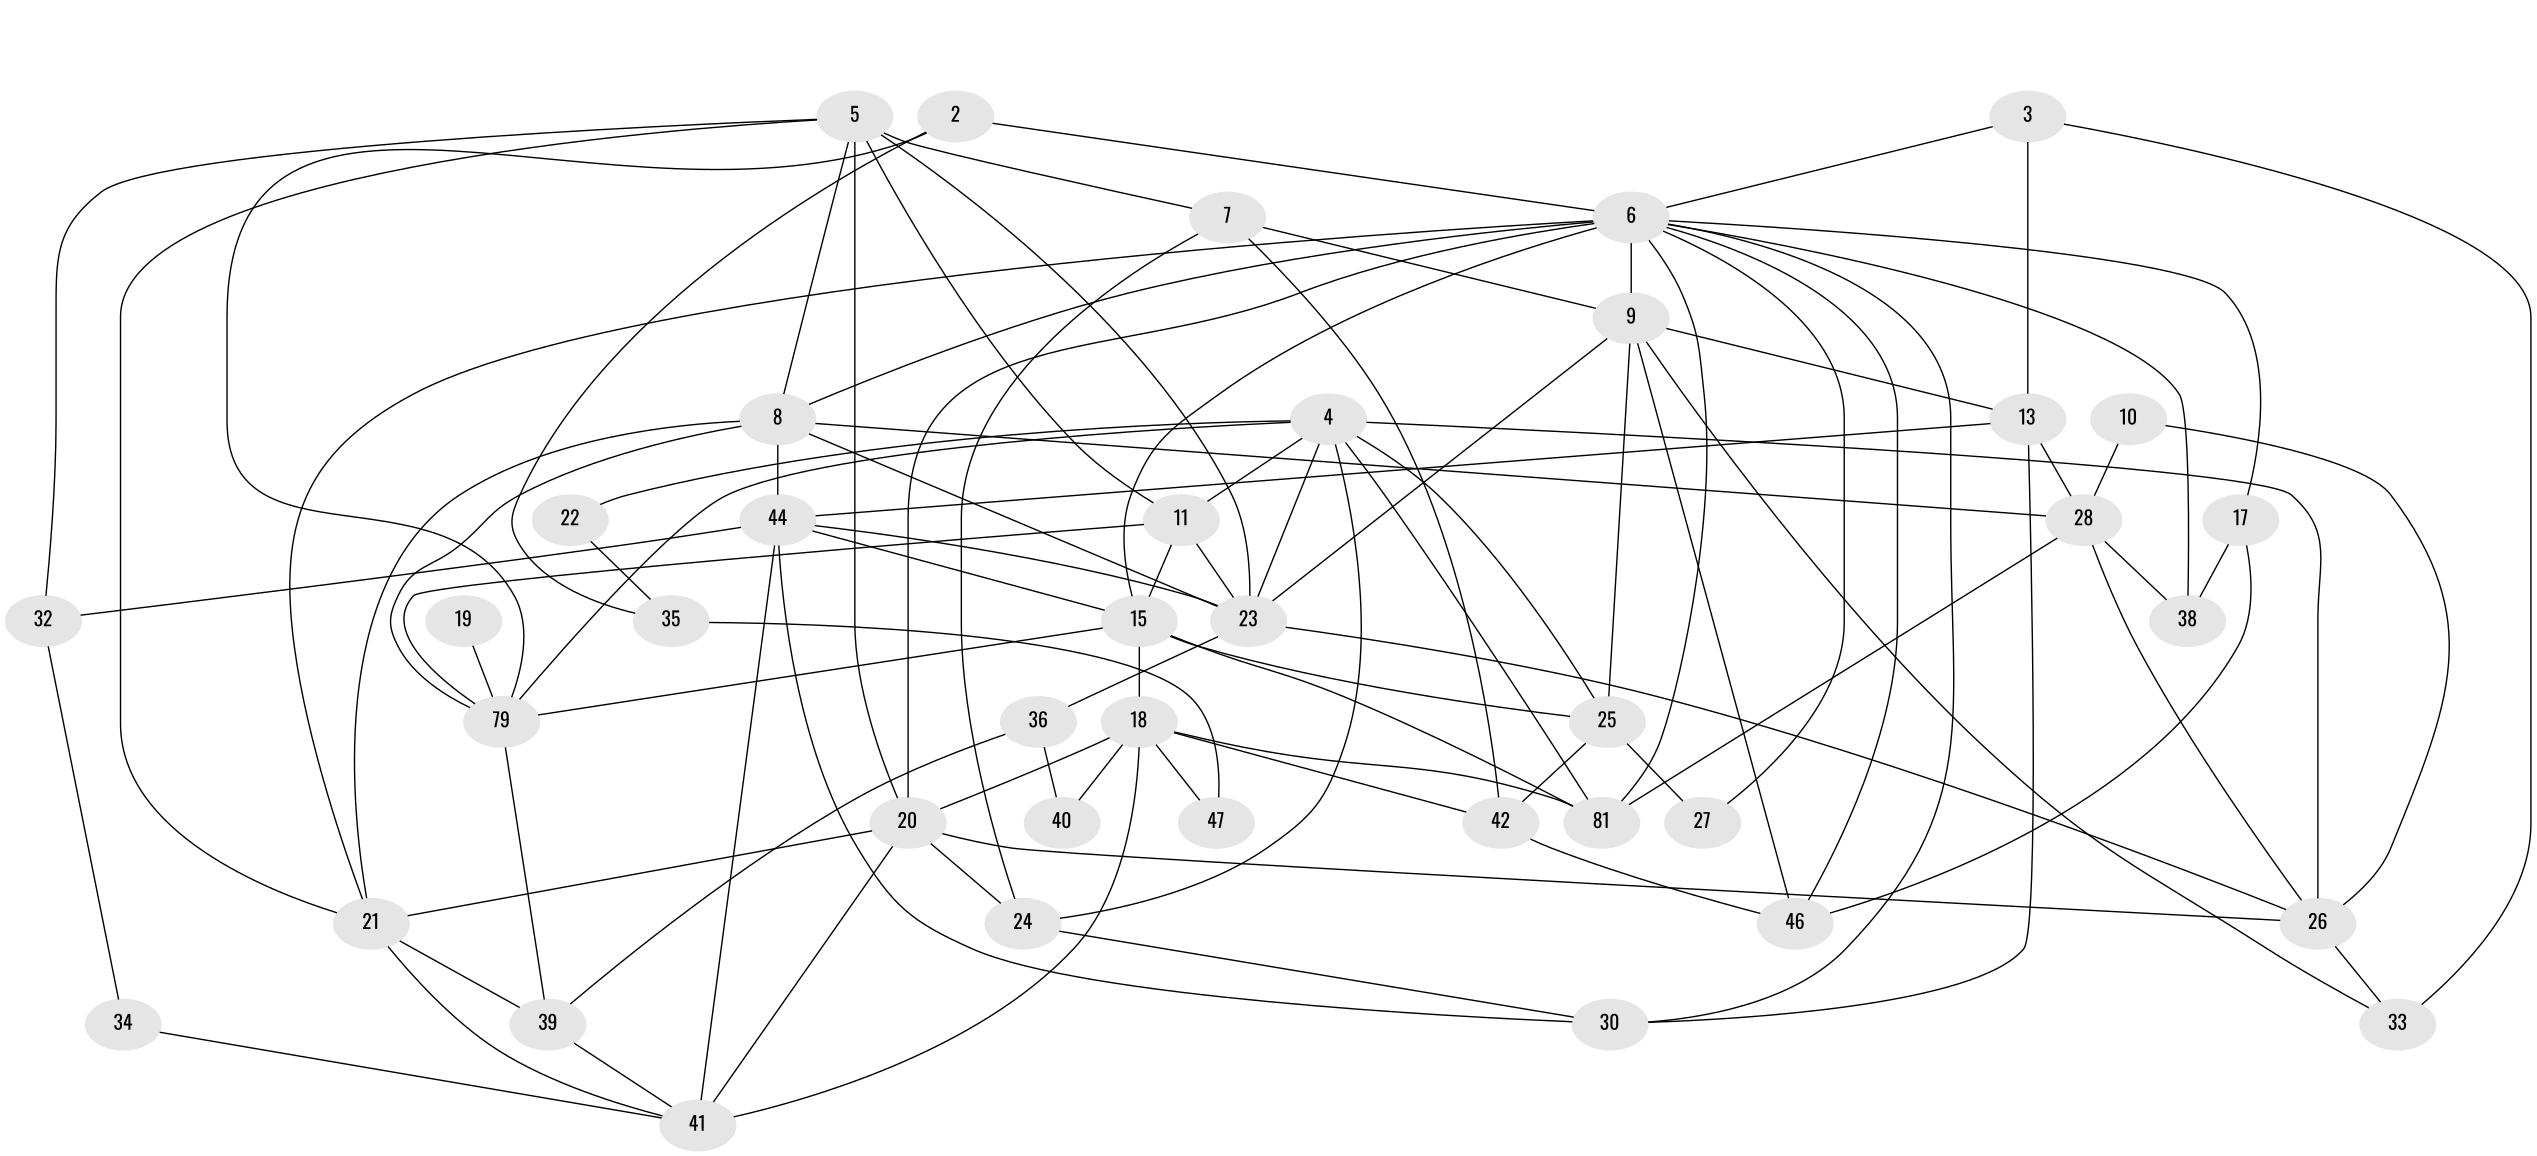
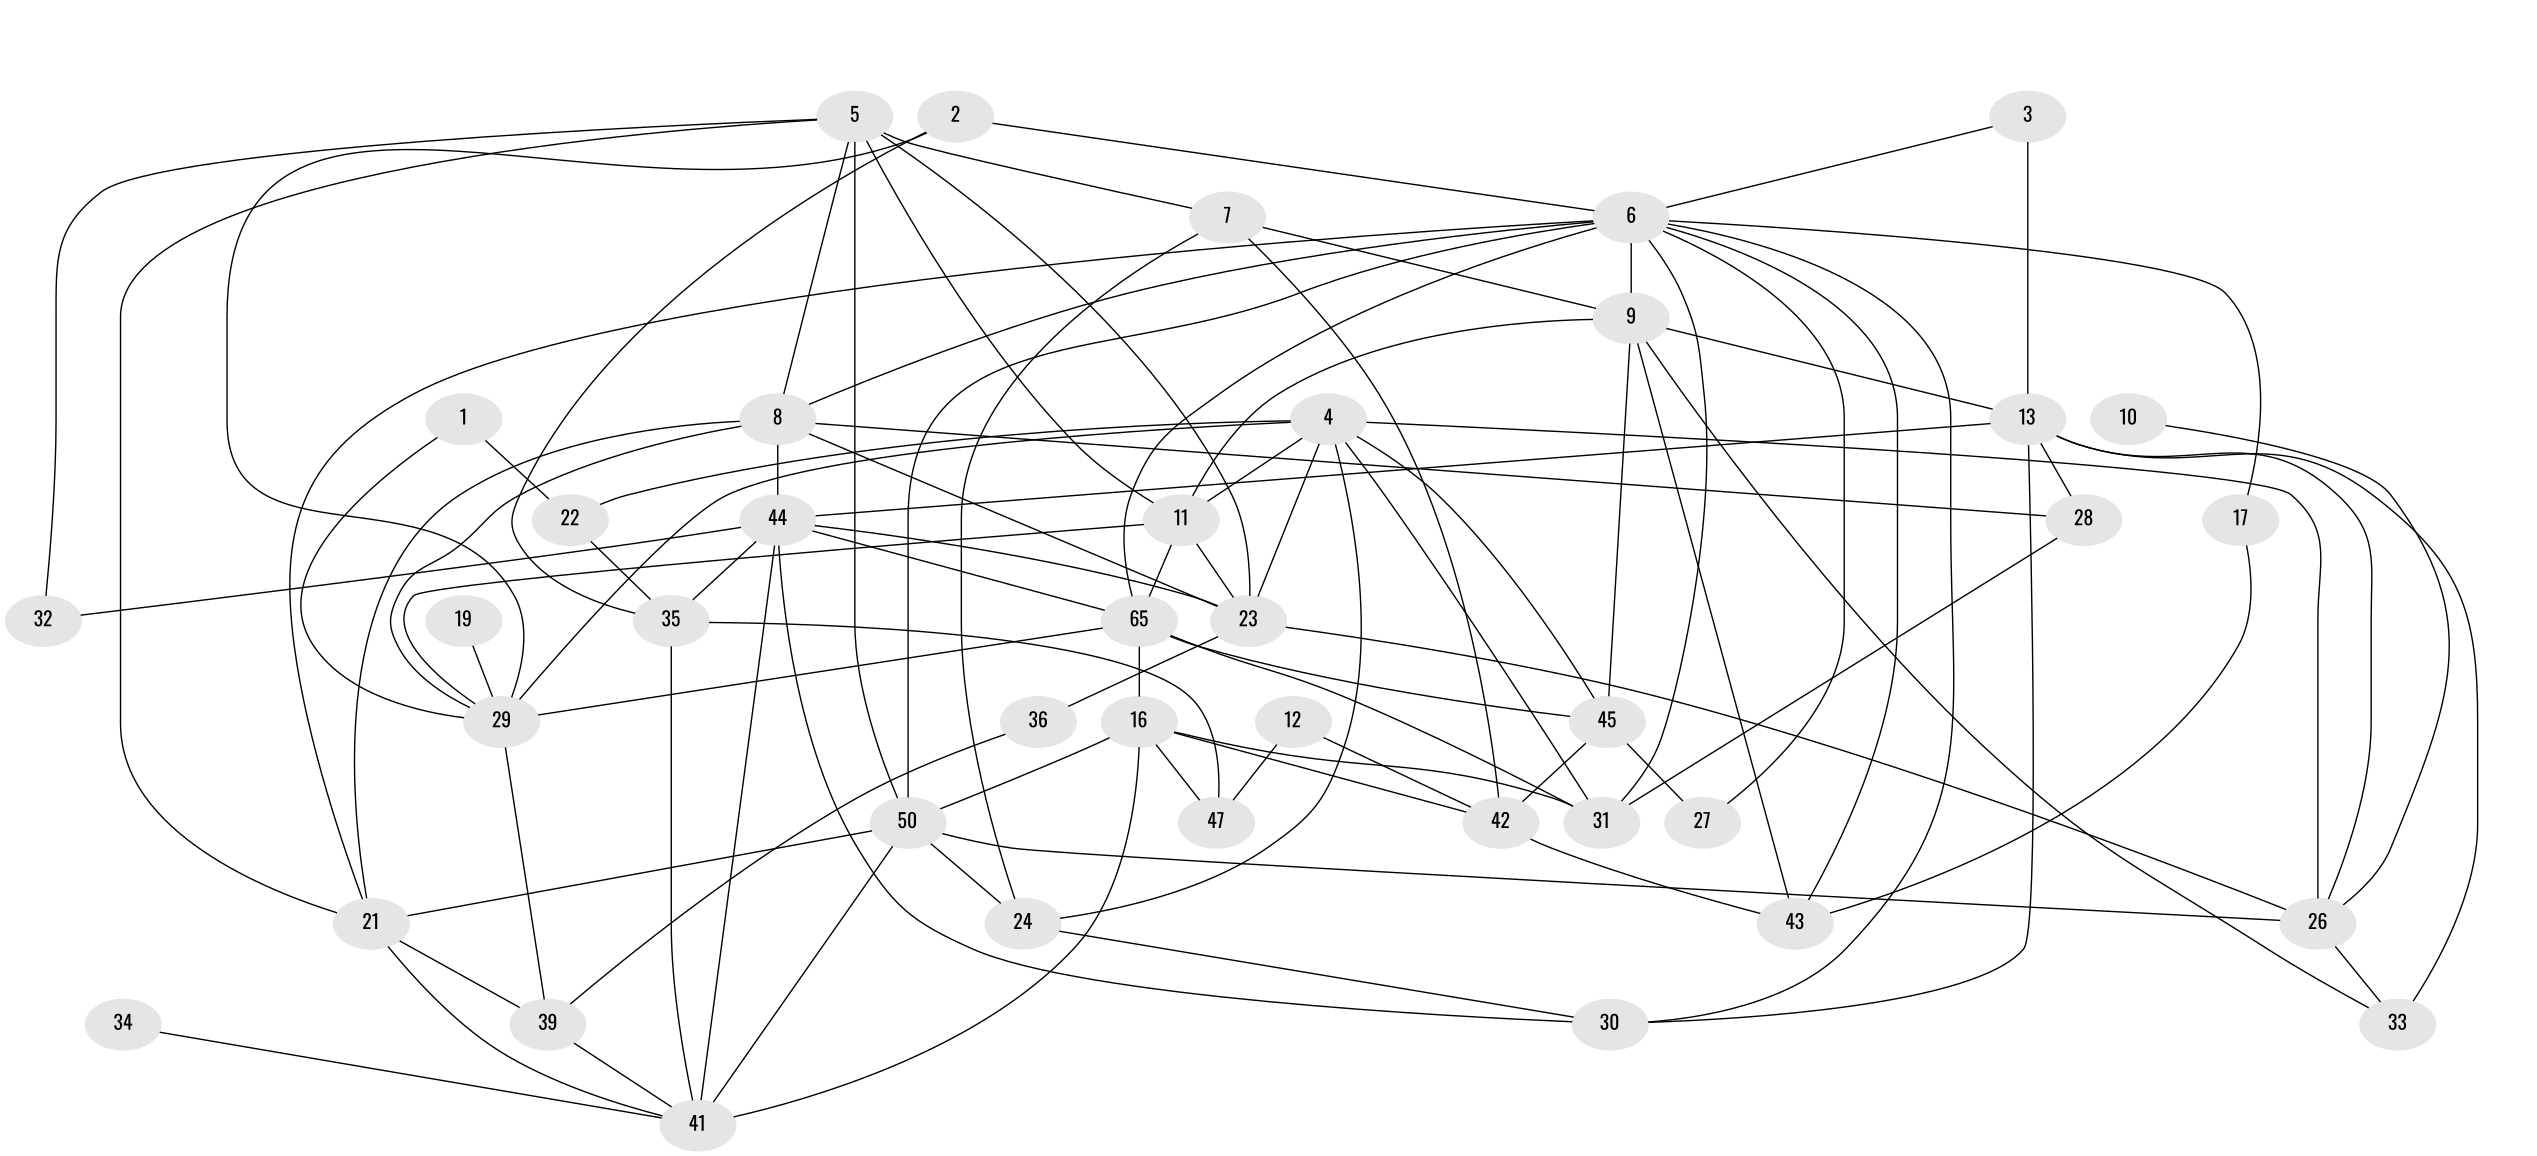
(2531, 418) -> (2450, 577)
none -> (464, 419)
(1457, 457) -> (1366, 354)
(2103, 476) -> none
none -> (725, 571)
(1139, 621) -> (1139, 621)
(2188, 621) -> none
(502, 722) -> (502, 722)
(1139, 722) -> (1139, 722)
none -> (1293, 722)
(1607, 722) -> (1607, 722)
(2185, 729) -> (2369, 548)
(83, 823) -> none
(908, 823) -> (908, 823)
(1062, 823) -> none
(1602, 823) -> (1602, 823)
none -> (671, 886)
(1795, 924) -> (1795, 924)
